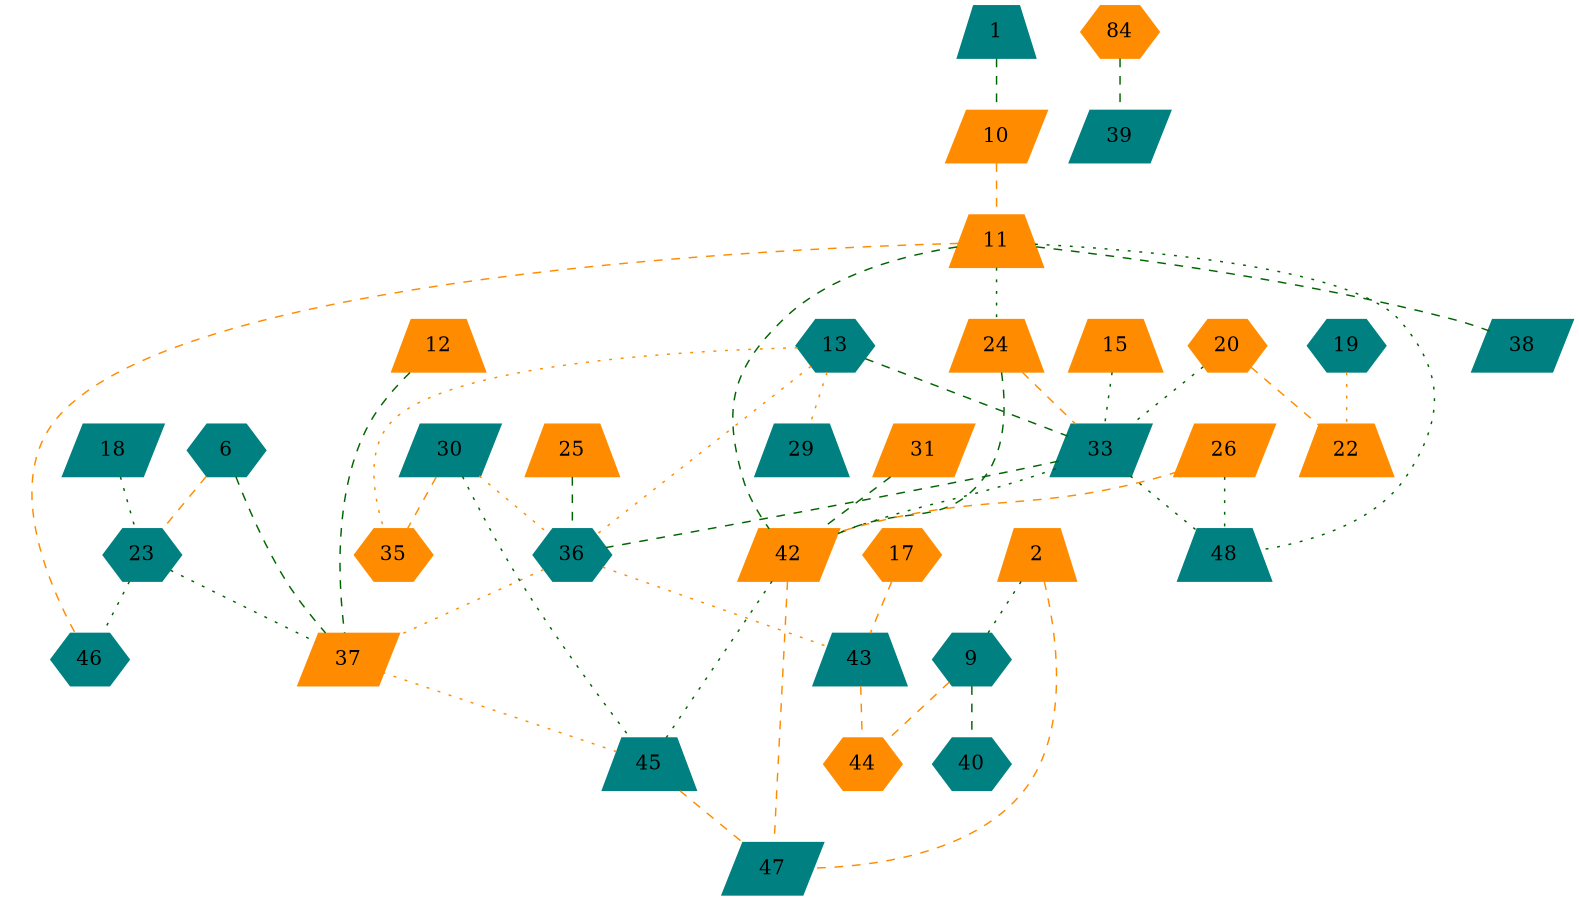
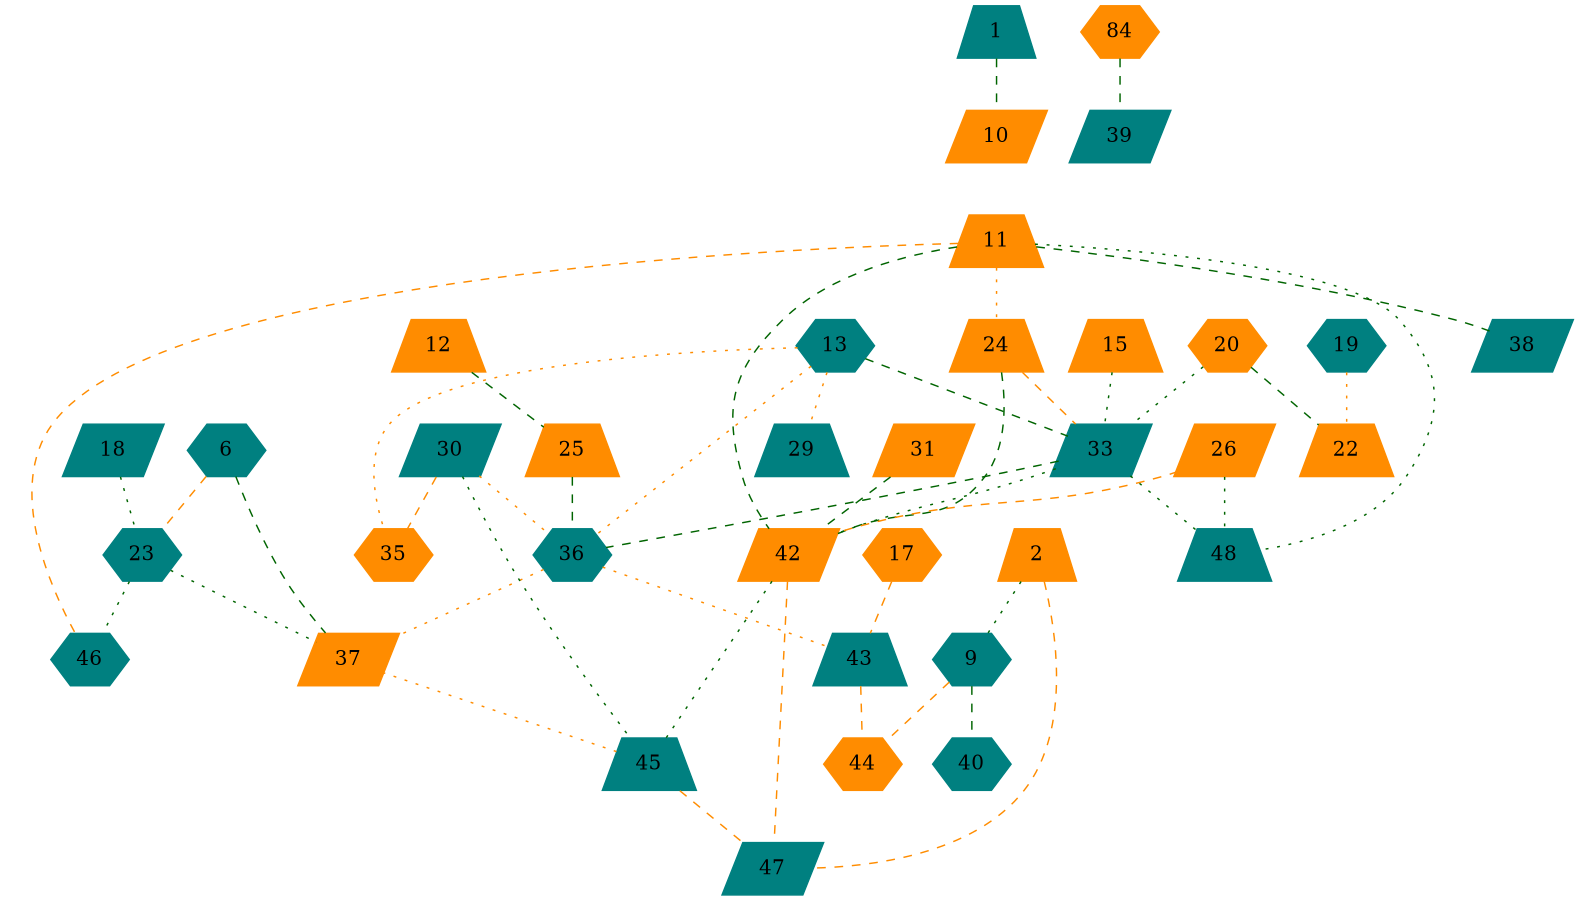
(997, 189) -> none
(997, 294) -> (997, 294)
(1285, 396) -> (1285, 396)
(346, 494) -> (508, 400)
